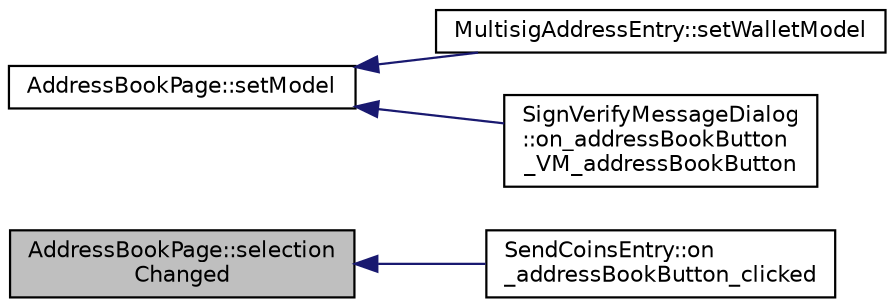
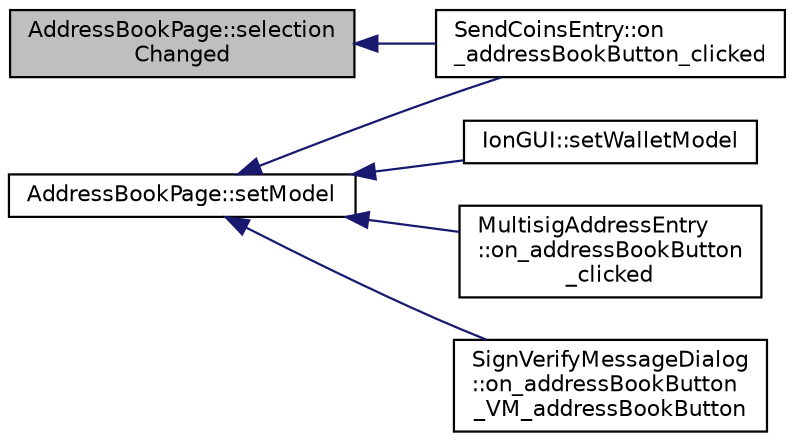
(661, 31) -> (610, 142)
none -> (380, 120)
none -> (610, 252)
